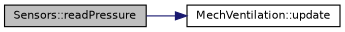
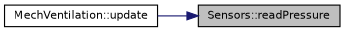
(161, 16) -> (172, 16)
